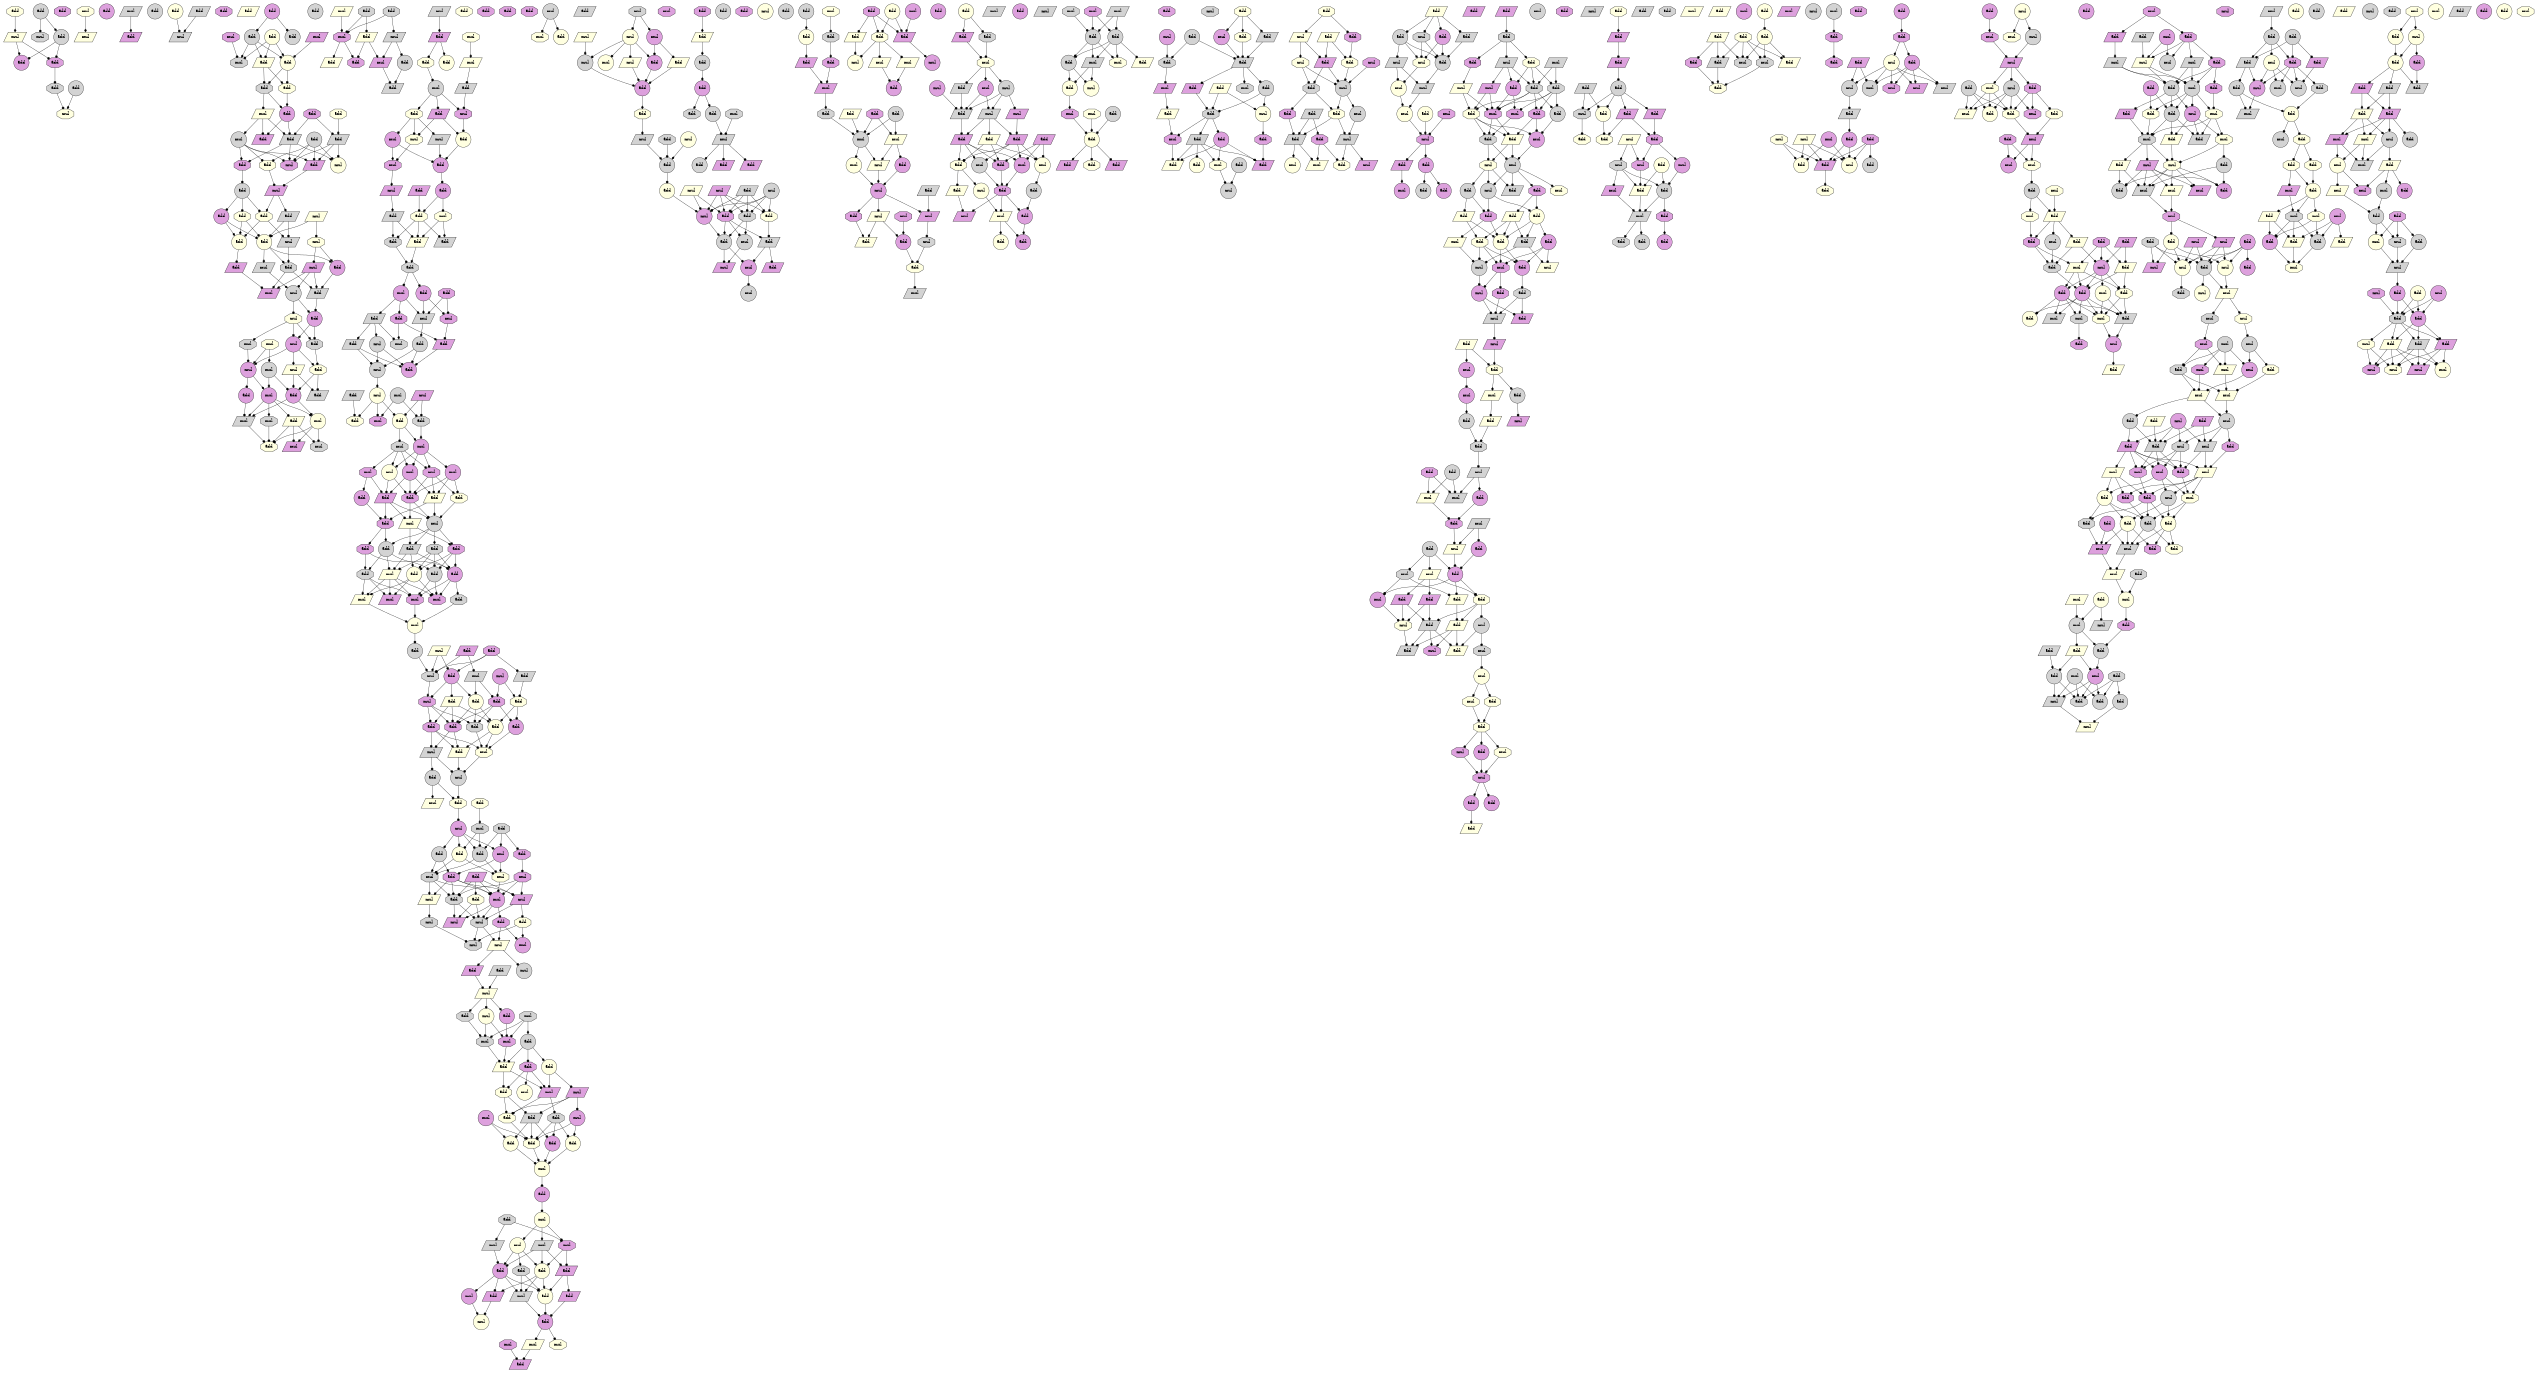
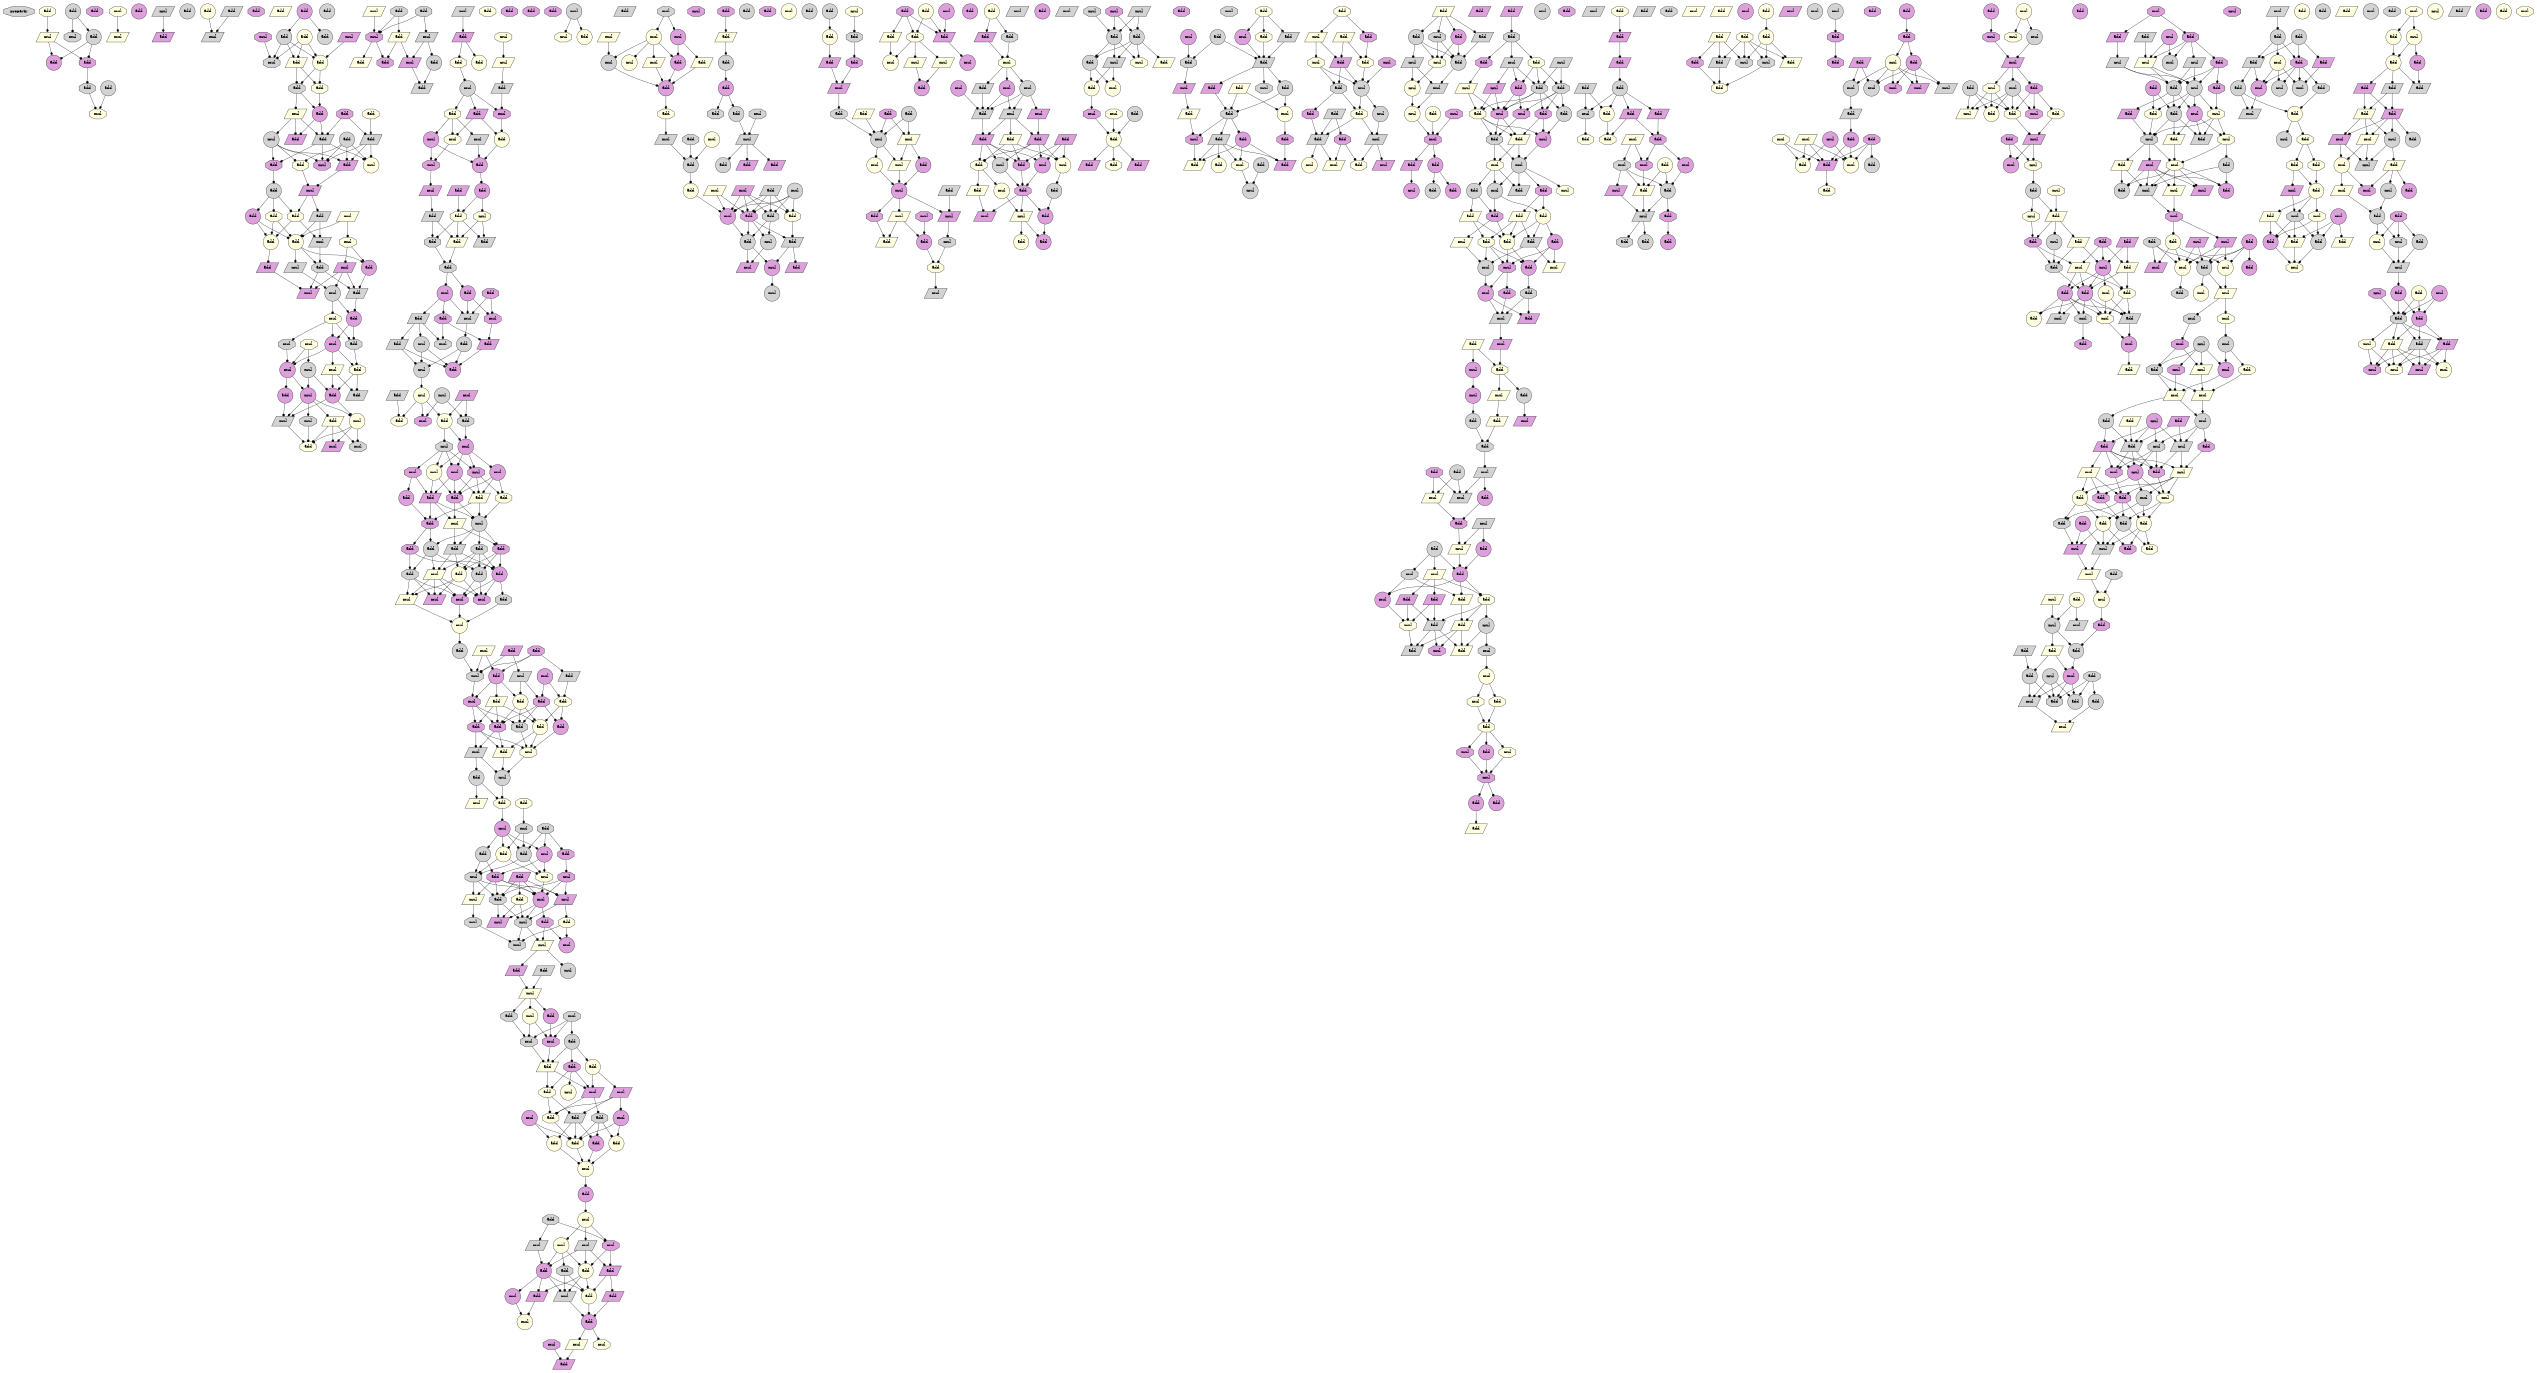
none -> (19, 11)
